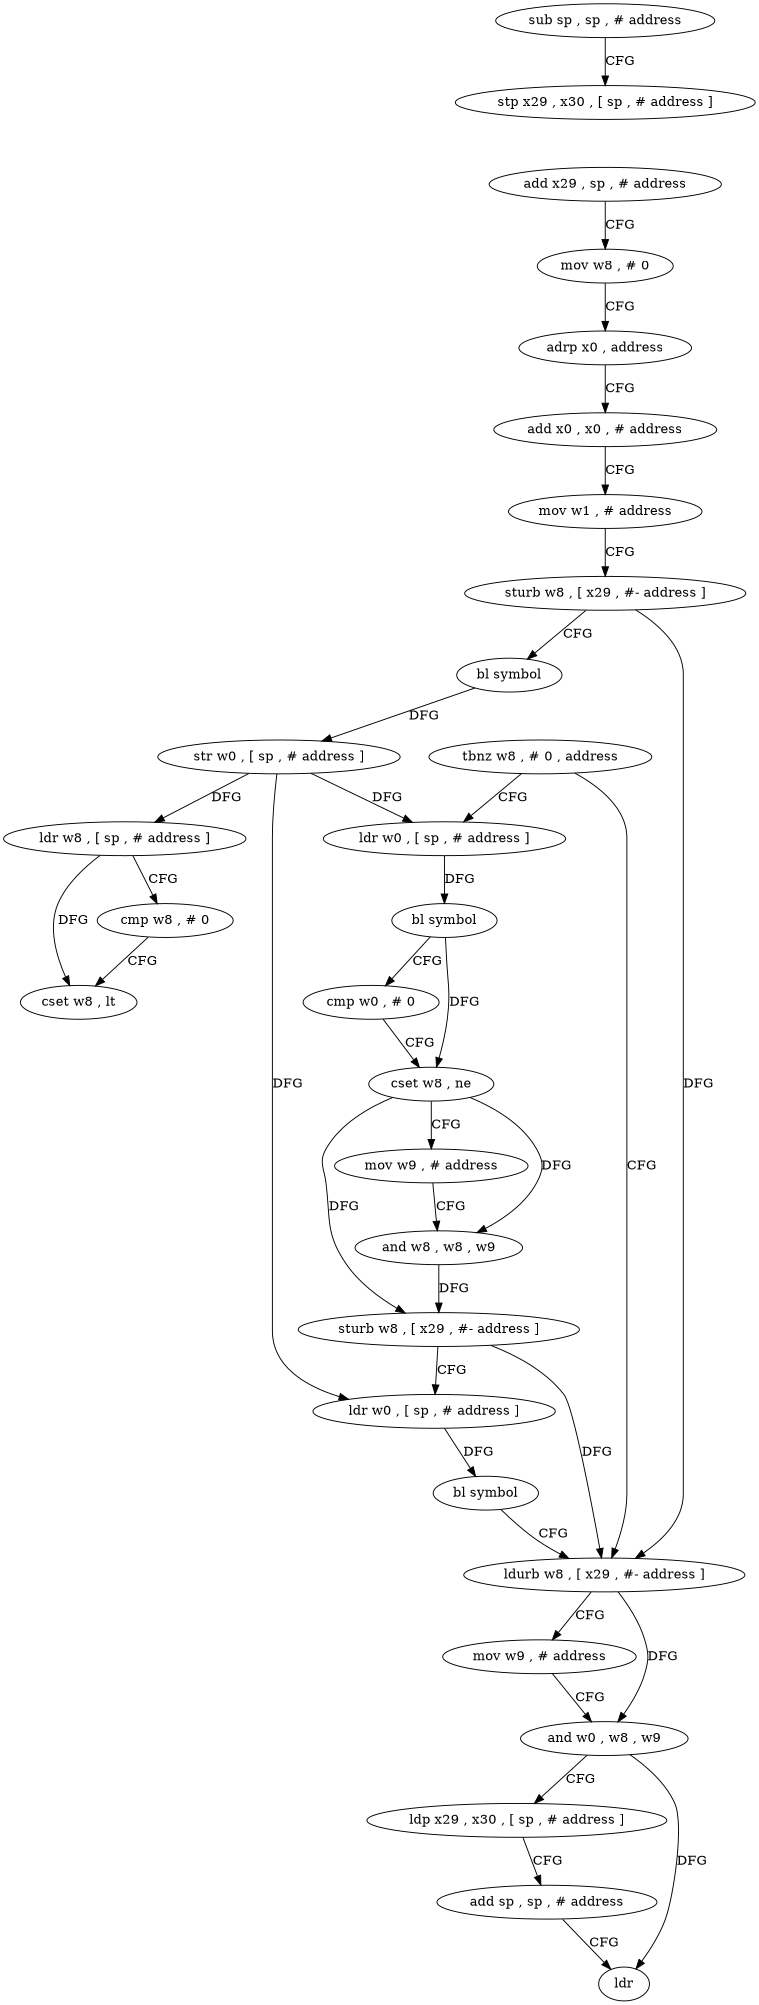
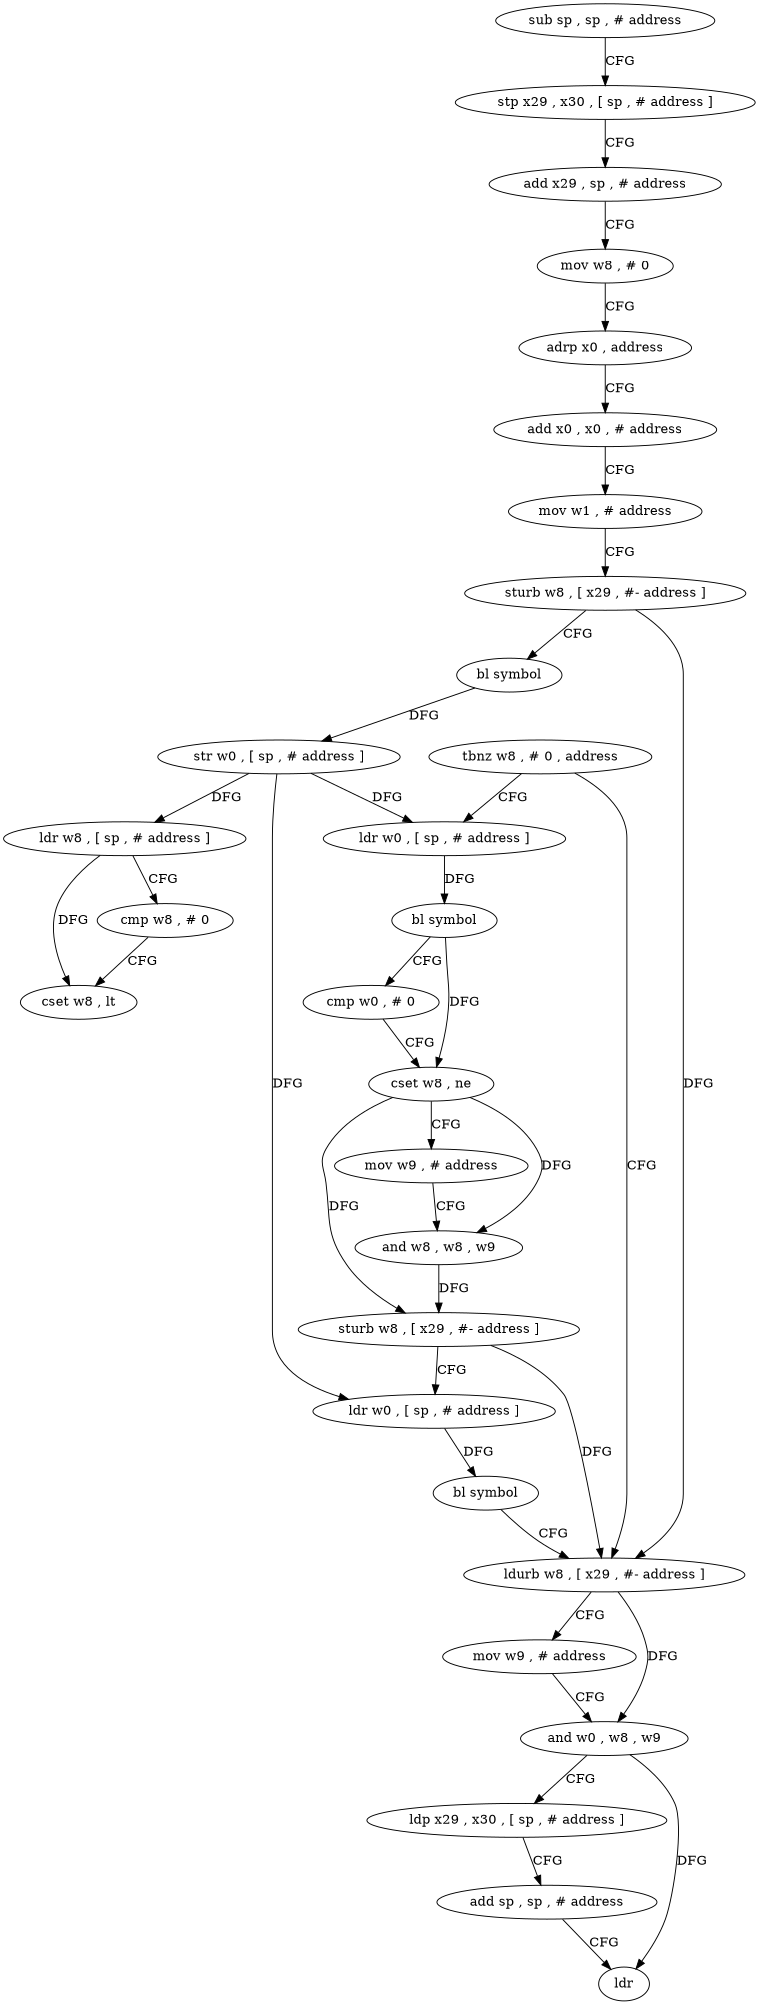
none -> (605, 139)
